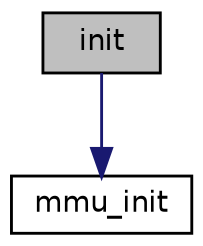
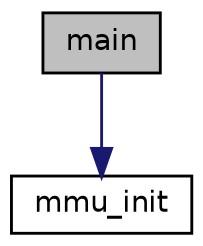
(102, 43) -> (102, 43)
